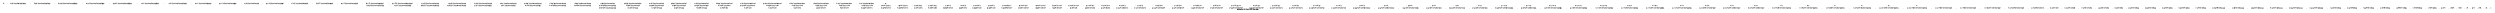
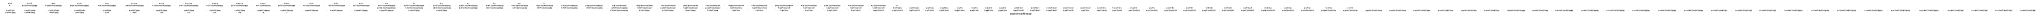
(1362, 6) -> none
(2038, 8) -> none
(2368, 8) -> none
